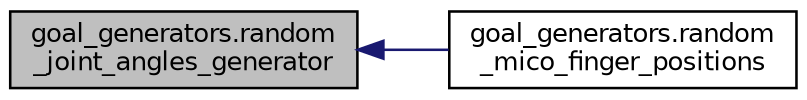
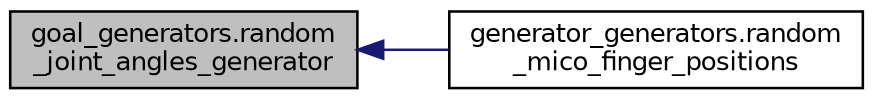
(623, 50) -> (656, 50)
